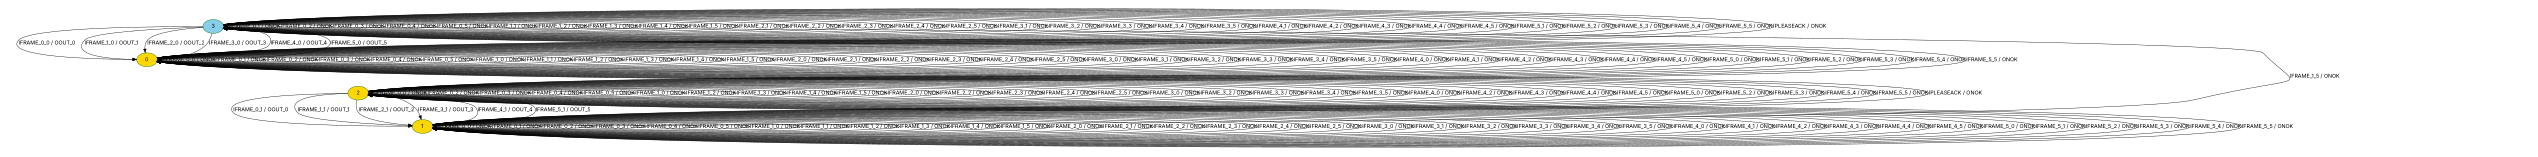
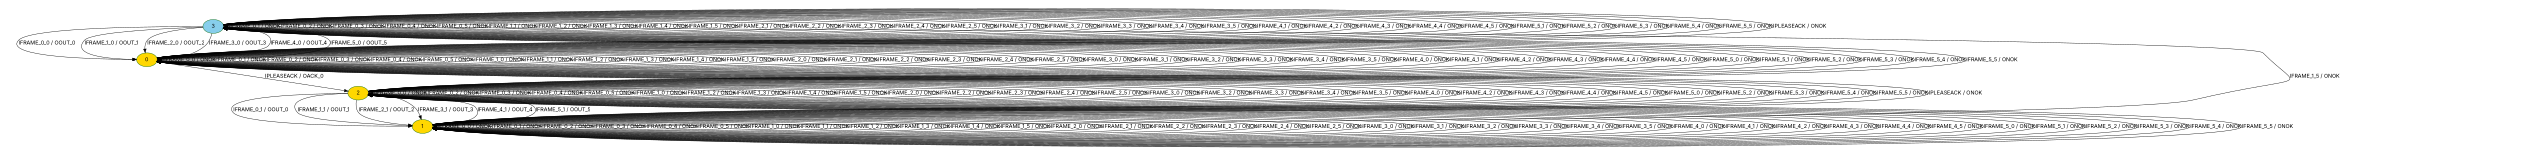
none -> (251, 76)
